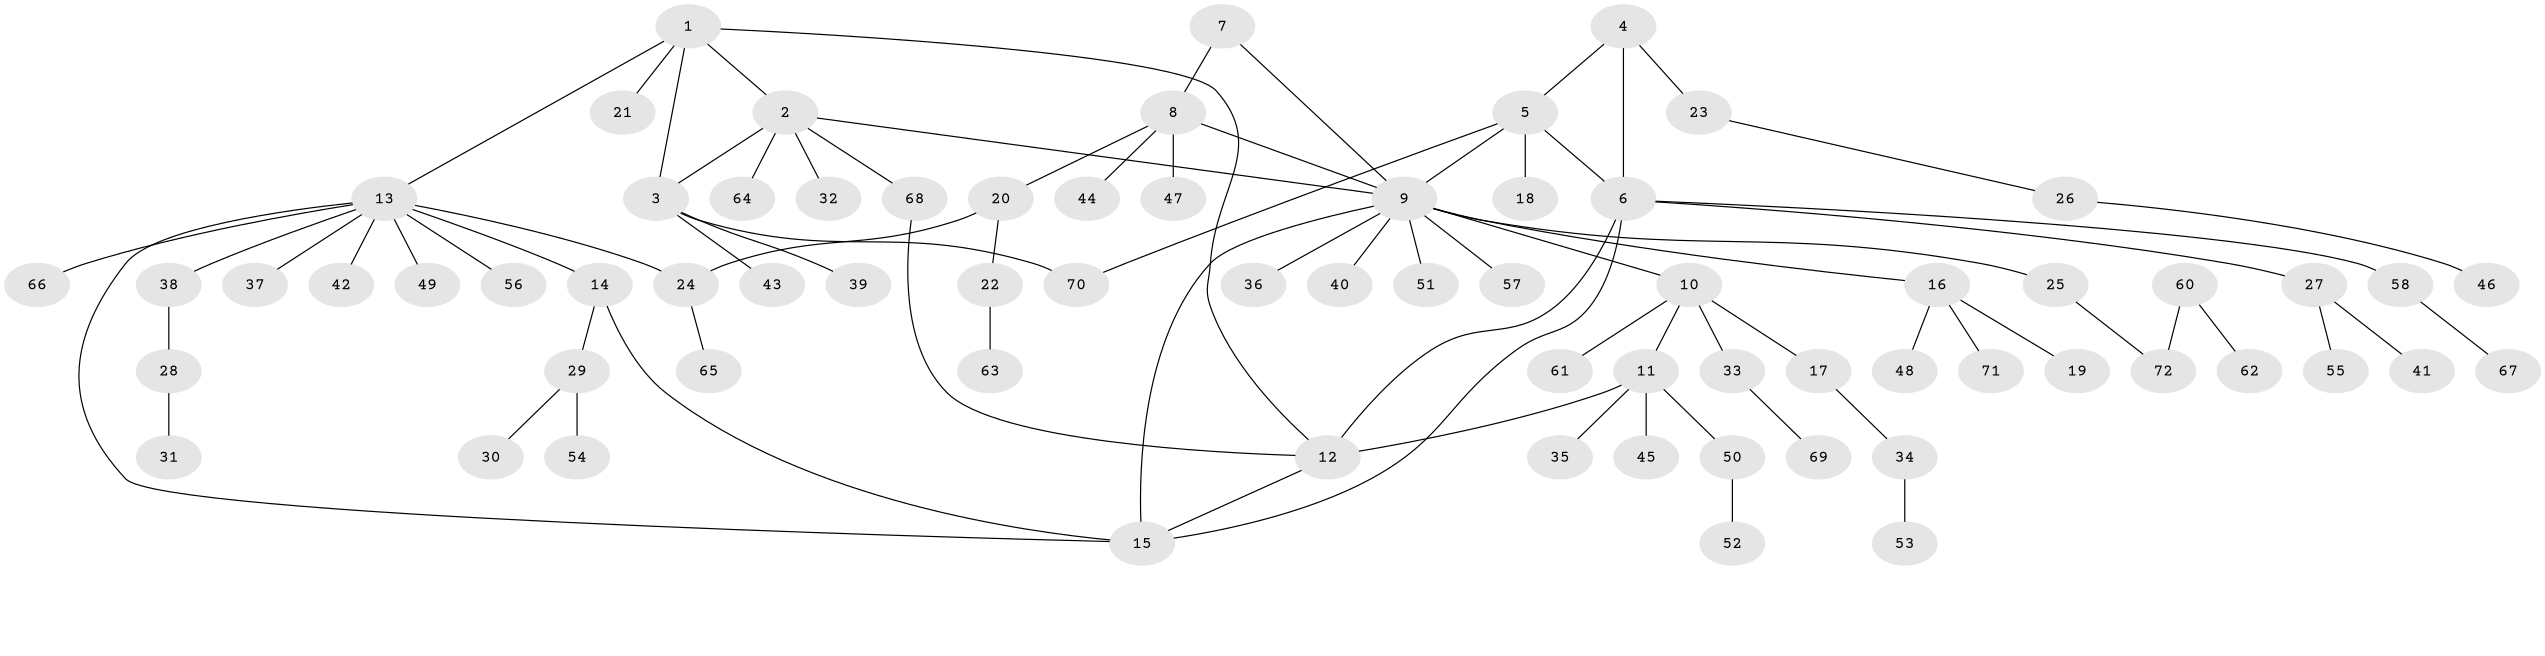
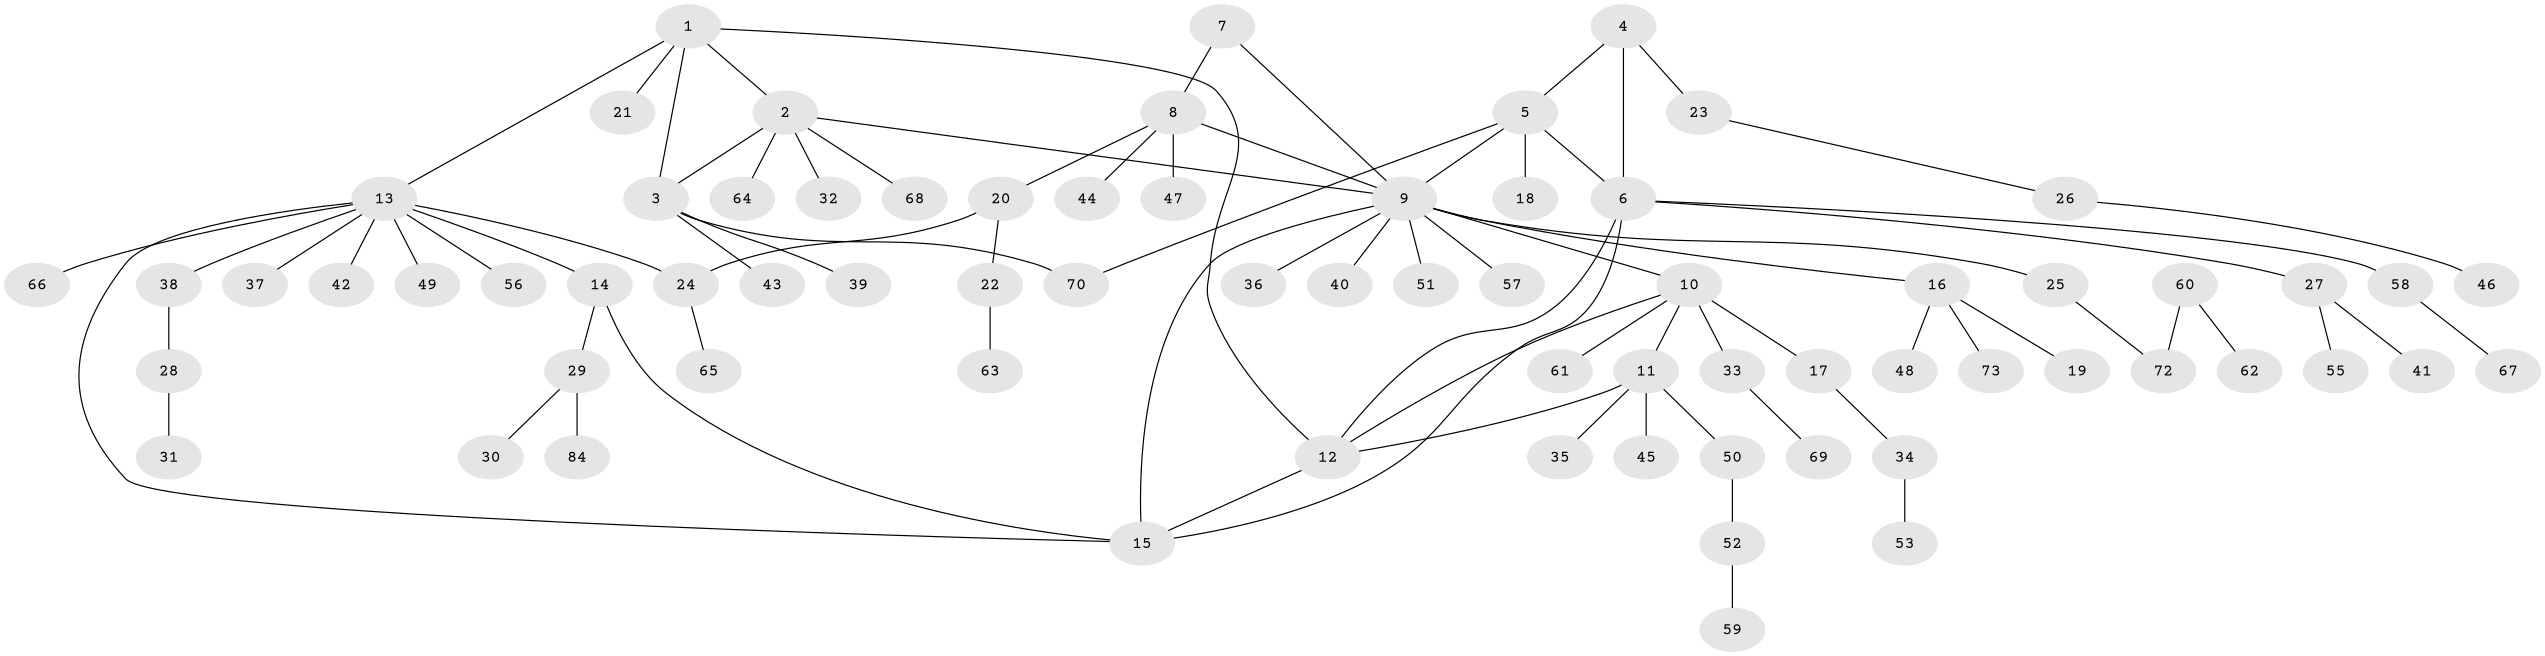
(1991, 371) -> (1991, 371)
(1027, 427) -> (1485, 365)
(577, 457) -> (577, 457)
none -> (1732, 630)
